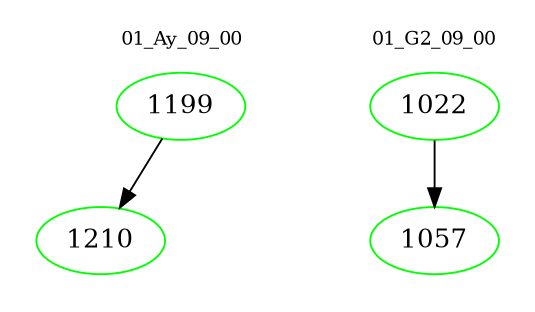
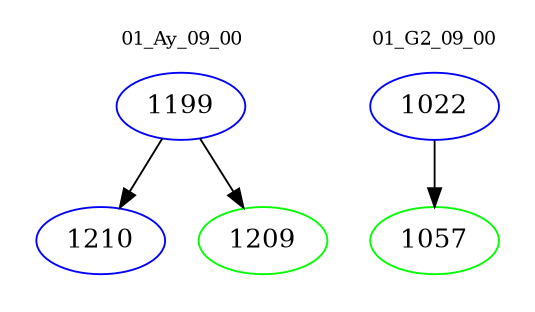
(181, 106) -> (181, 106)
(435, 106) -> (435, 106)
(101, 241) -> (101, 241)
none -> (263, 241)
